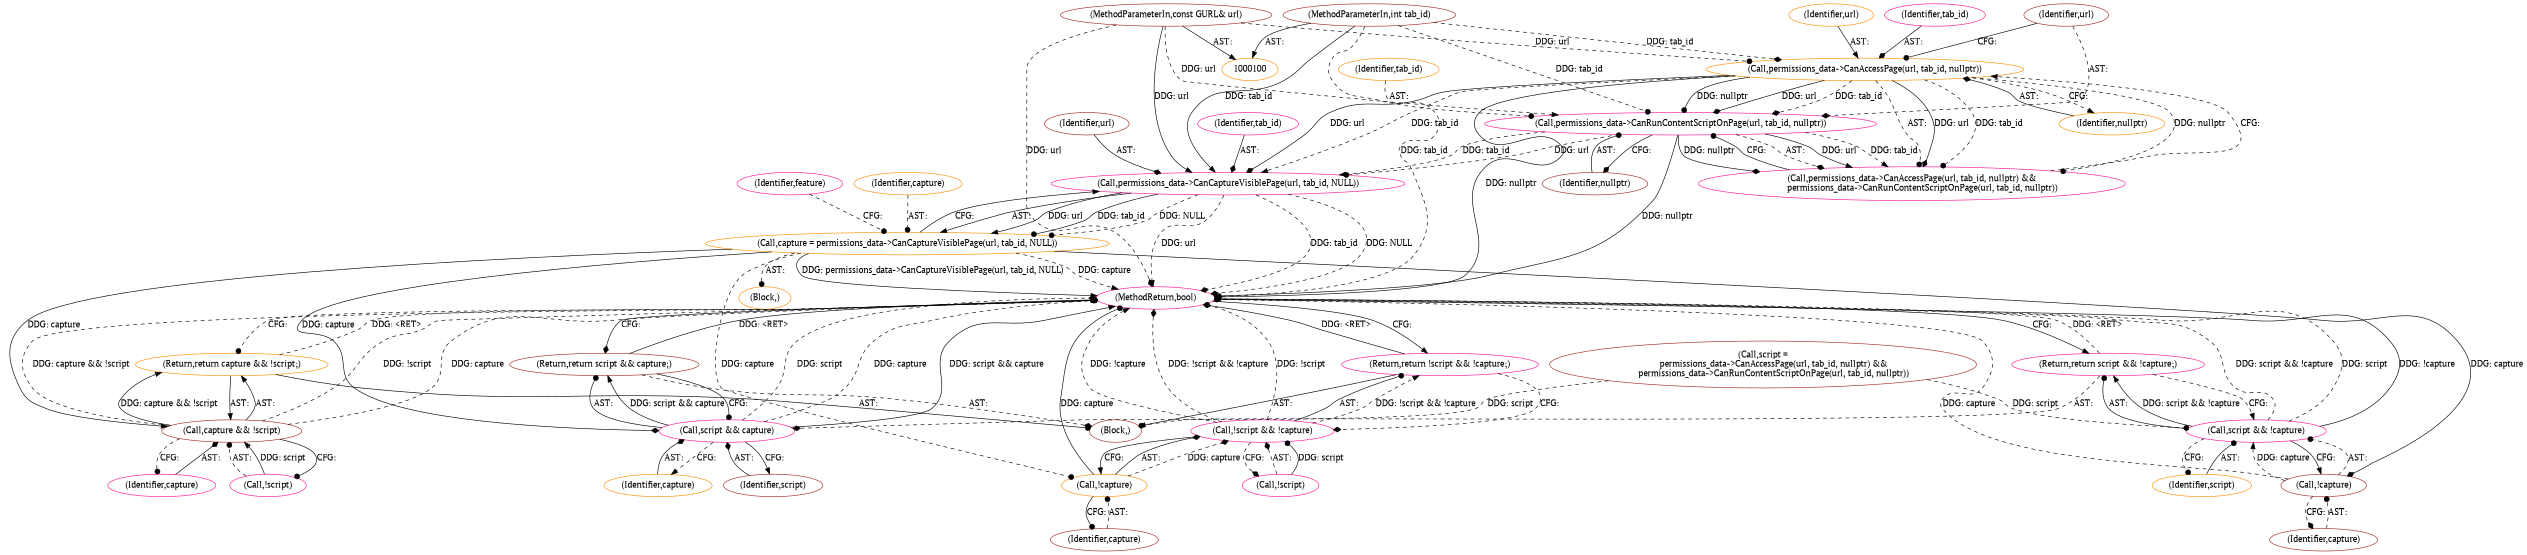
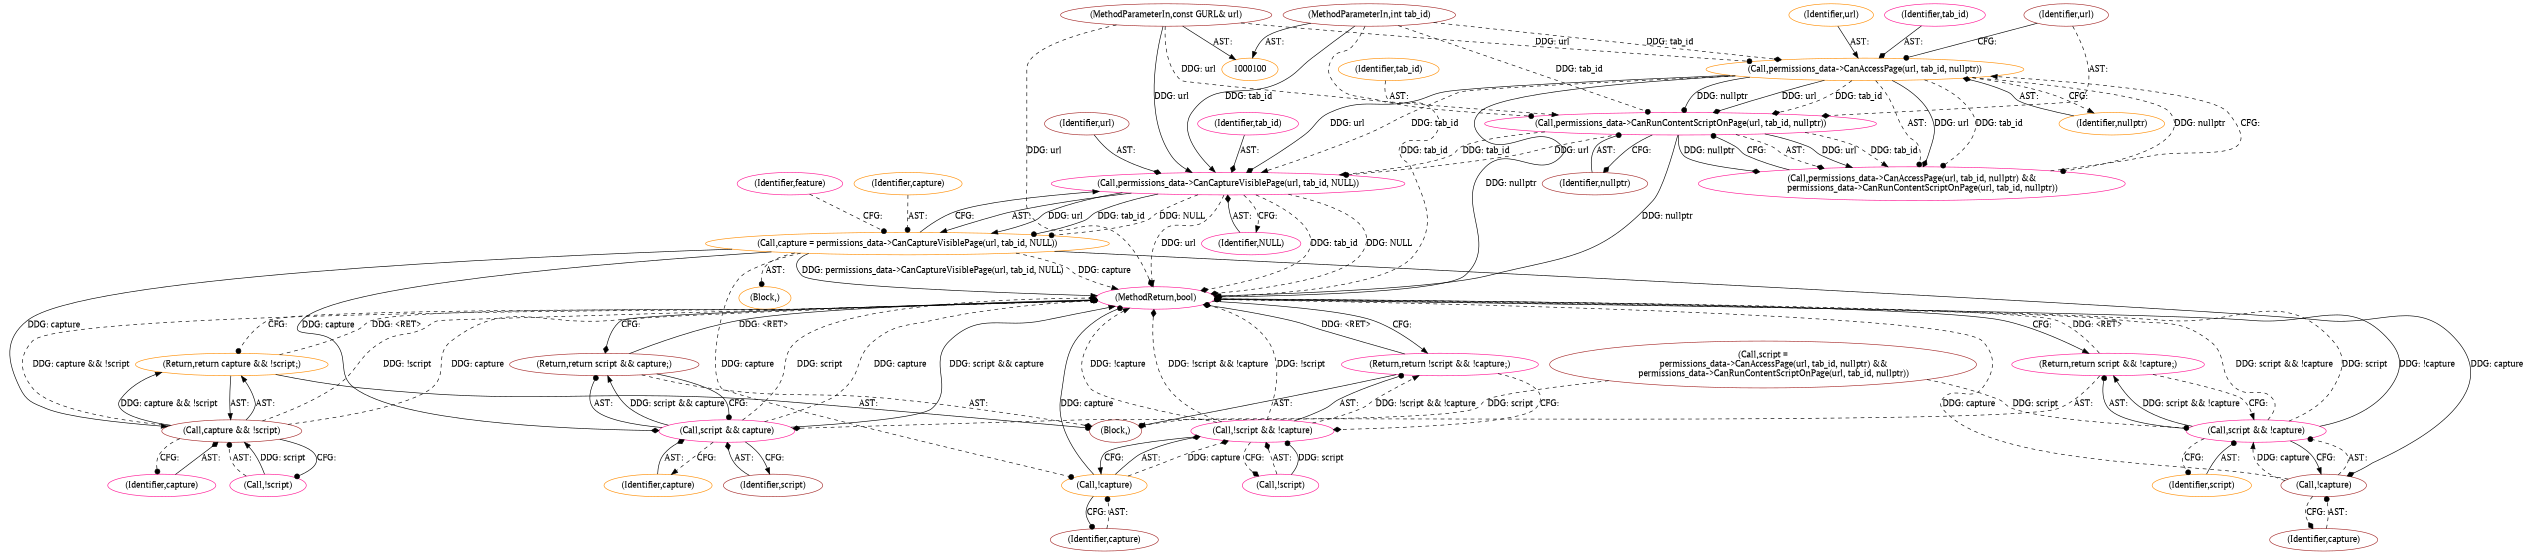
none -> (1251, 244)
